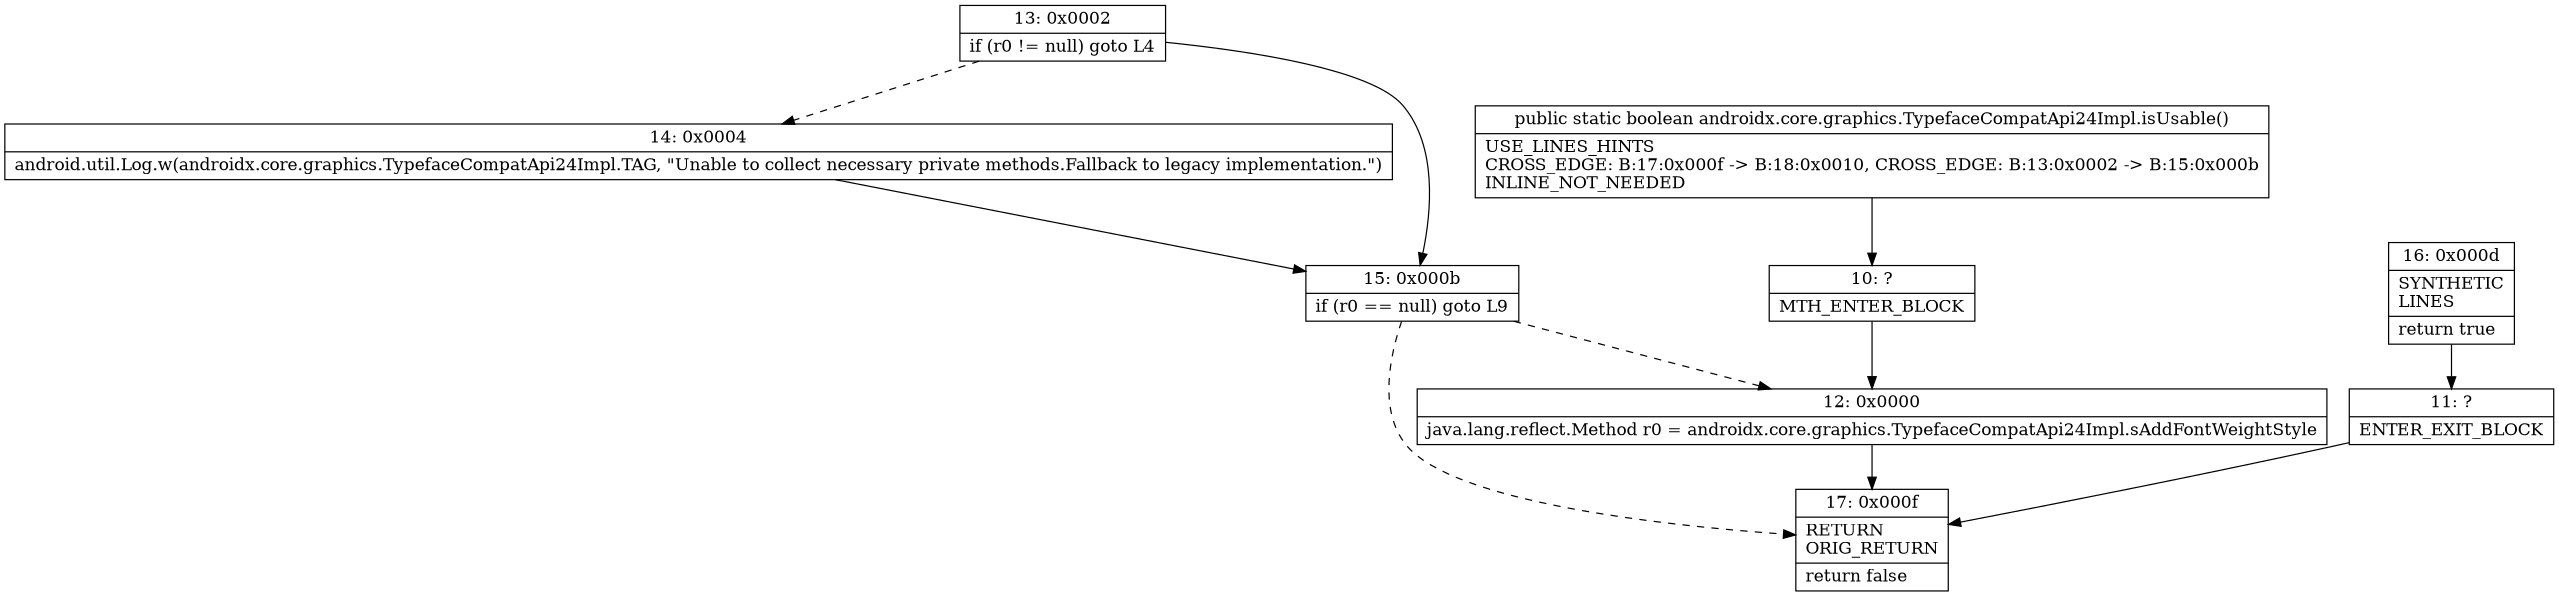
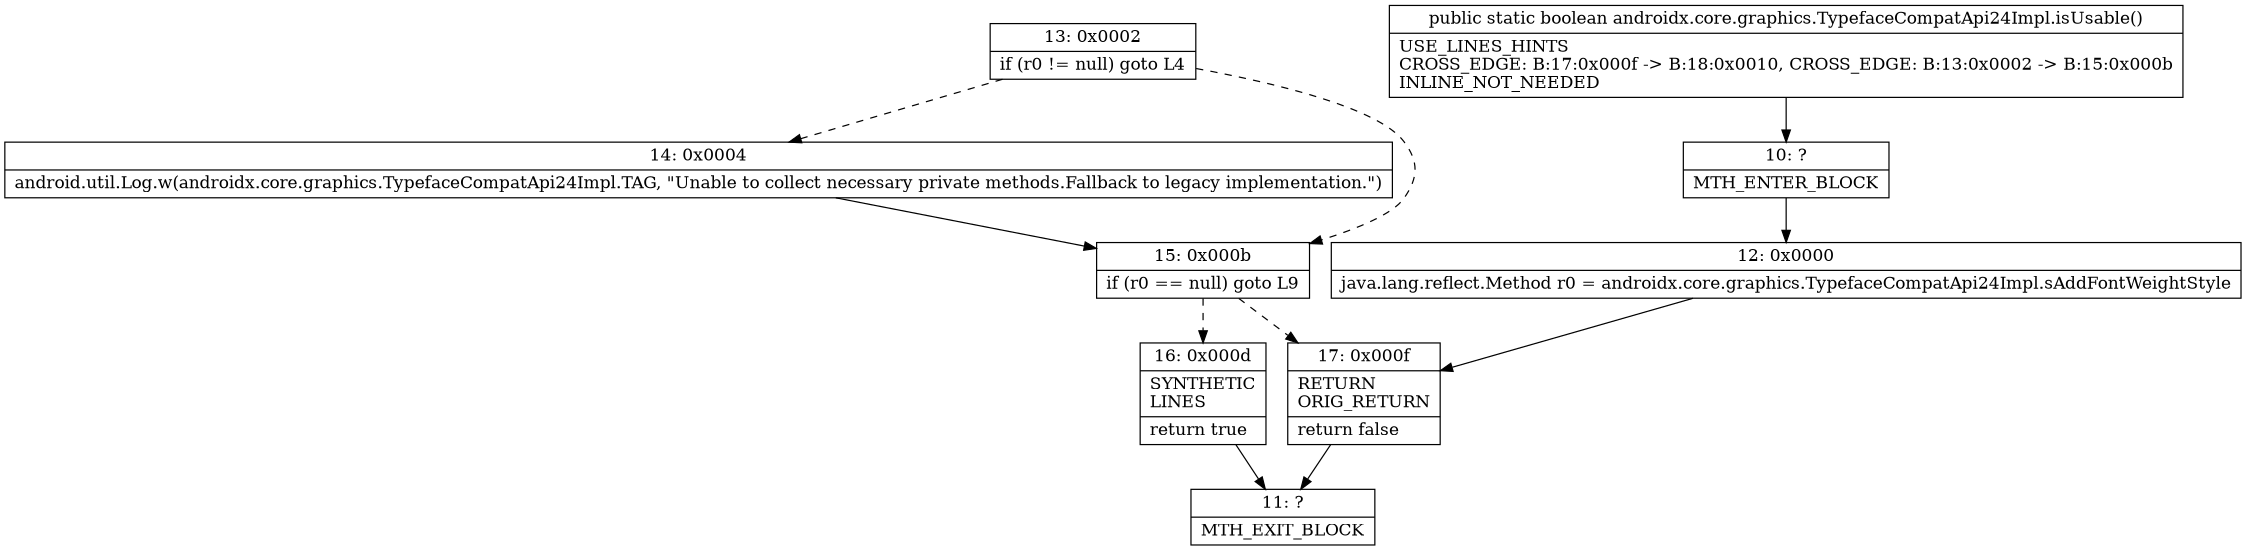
(1363, 81) -> (1377, 121)
(1636, 354) -> (1203, 315)
(2452, 430) -> (1283, 530)
(2155, 484) -> (1319, 462)
